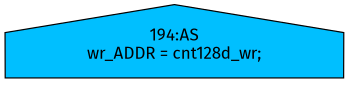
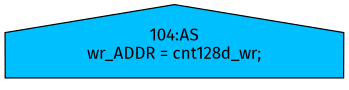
(174, 45) -> (174, 45)
